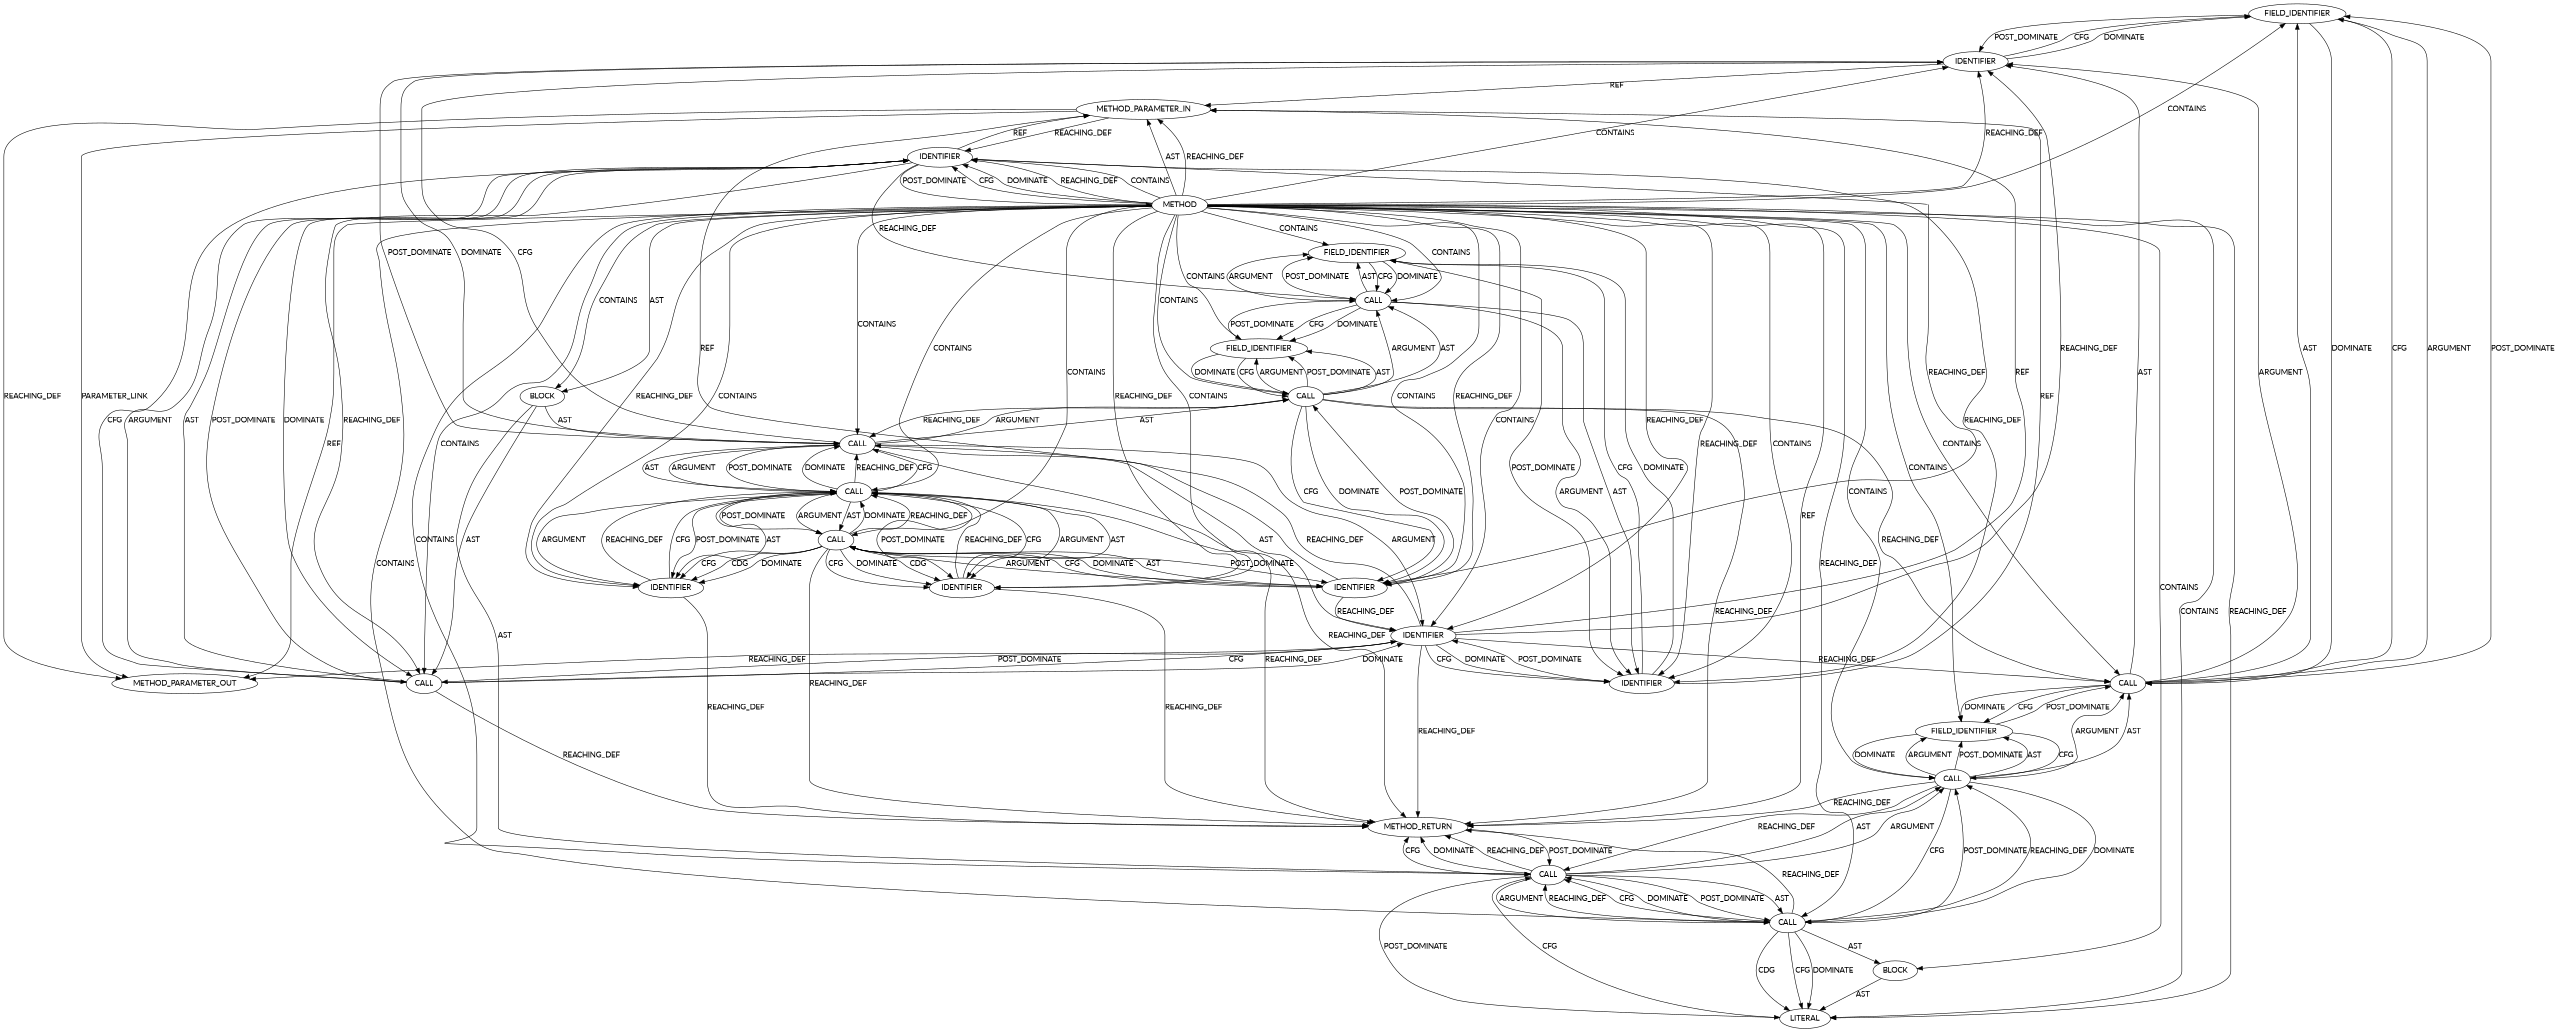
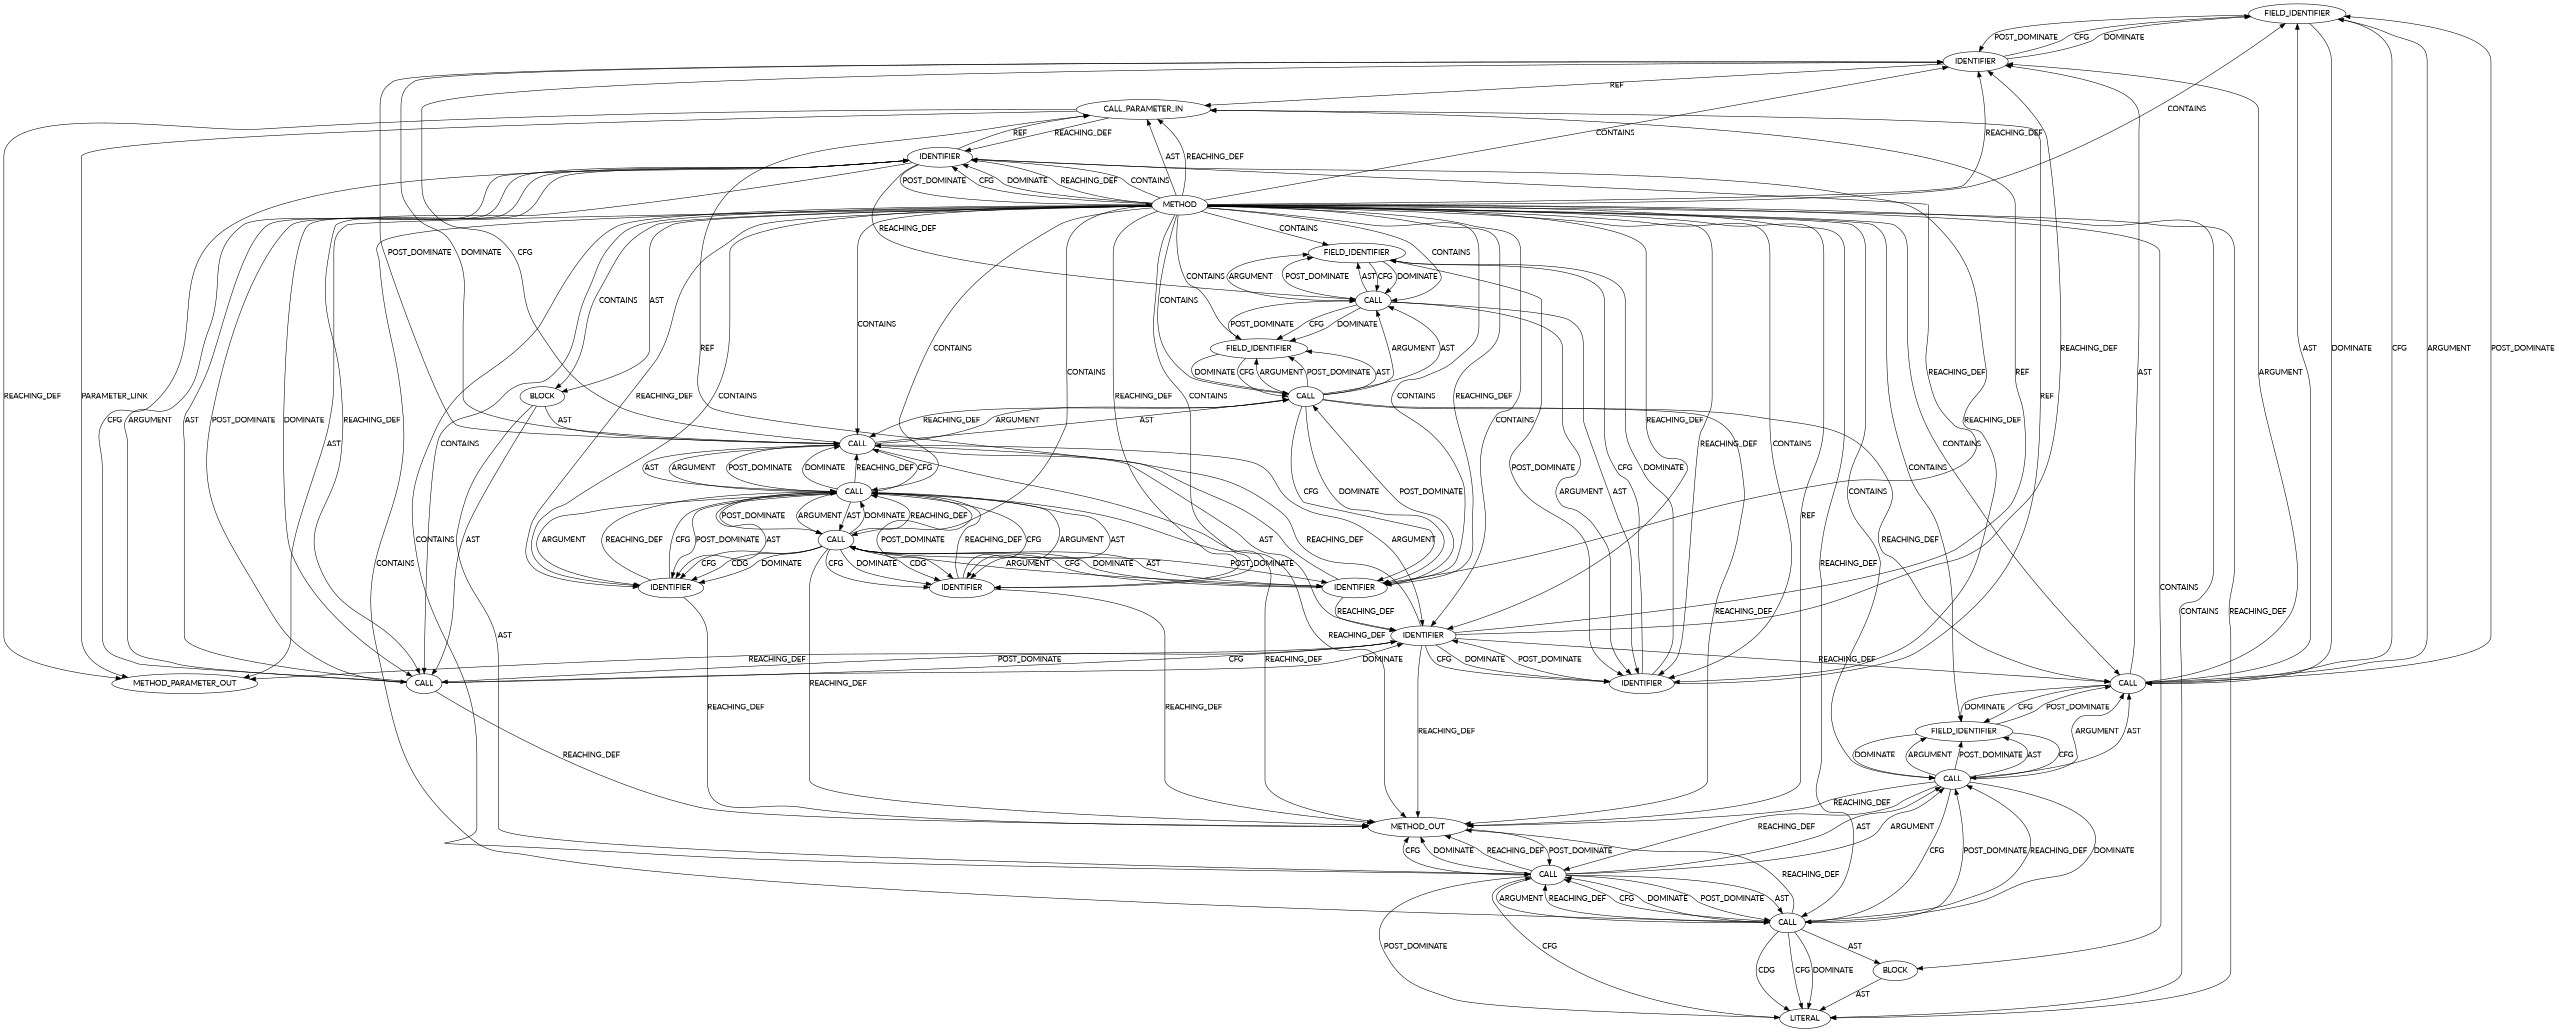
(1143, 109) -> (1143, 109)
(334, 444) -> (334, 444)
(1418, 827) -> (1418, 827)
